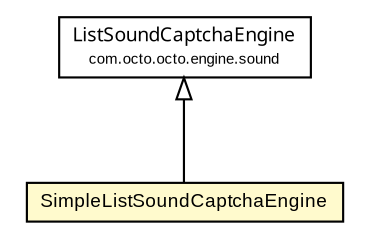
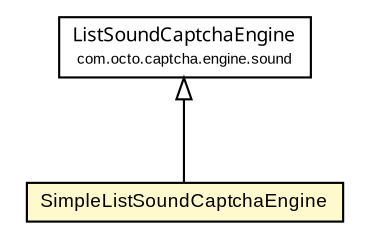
(185, 59) -> (185, 59)
